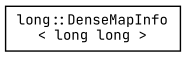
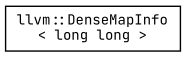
(93, 29) -> (93, 29)
